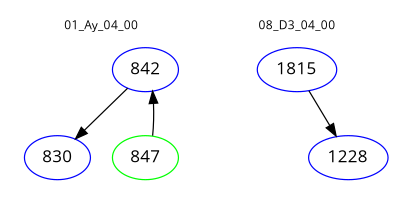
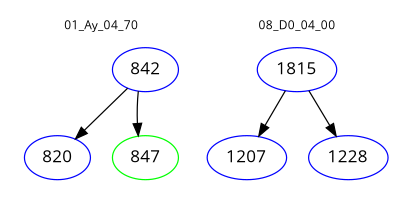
(101, 26) -> (101, 26)
(298, 26) -> (298, 26)
(154, 120) -> (137, 107)
(57, 158) -> (57, 158)
none -> (247, 158)
